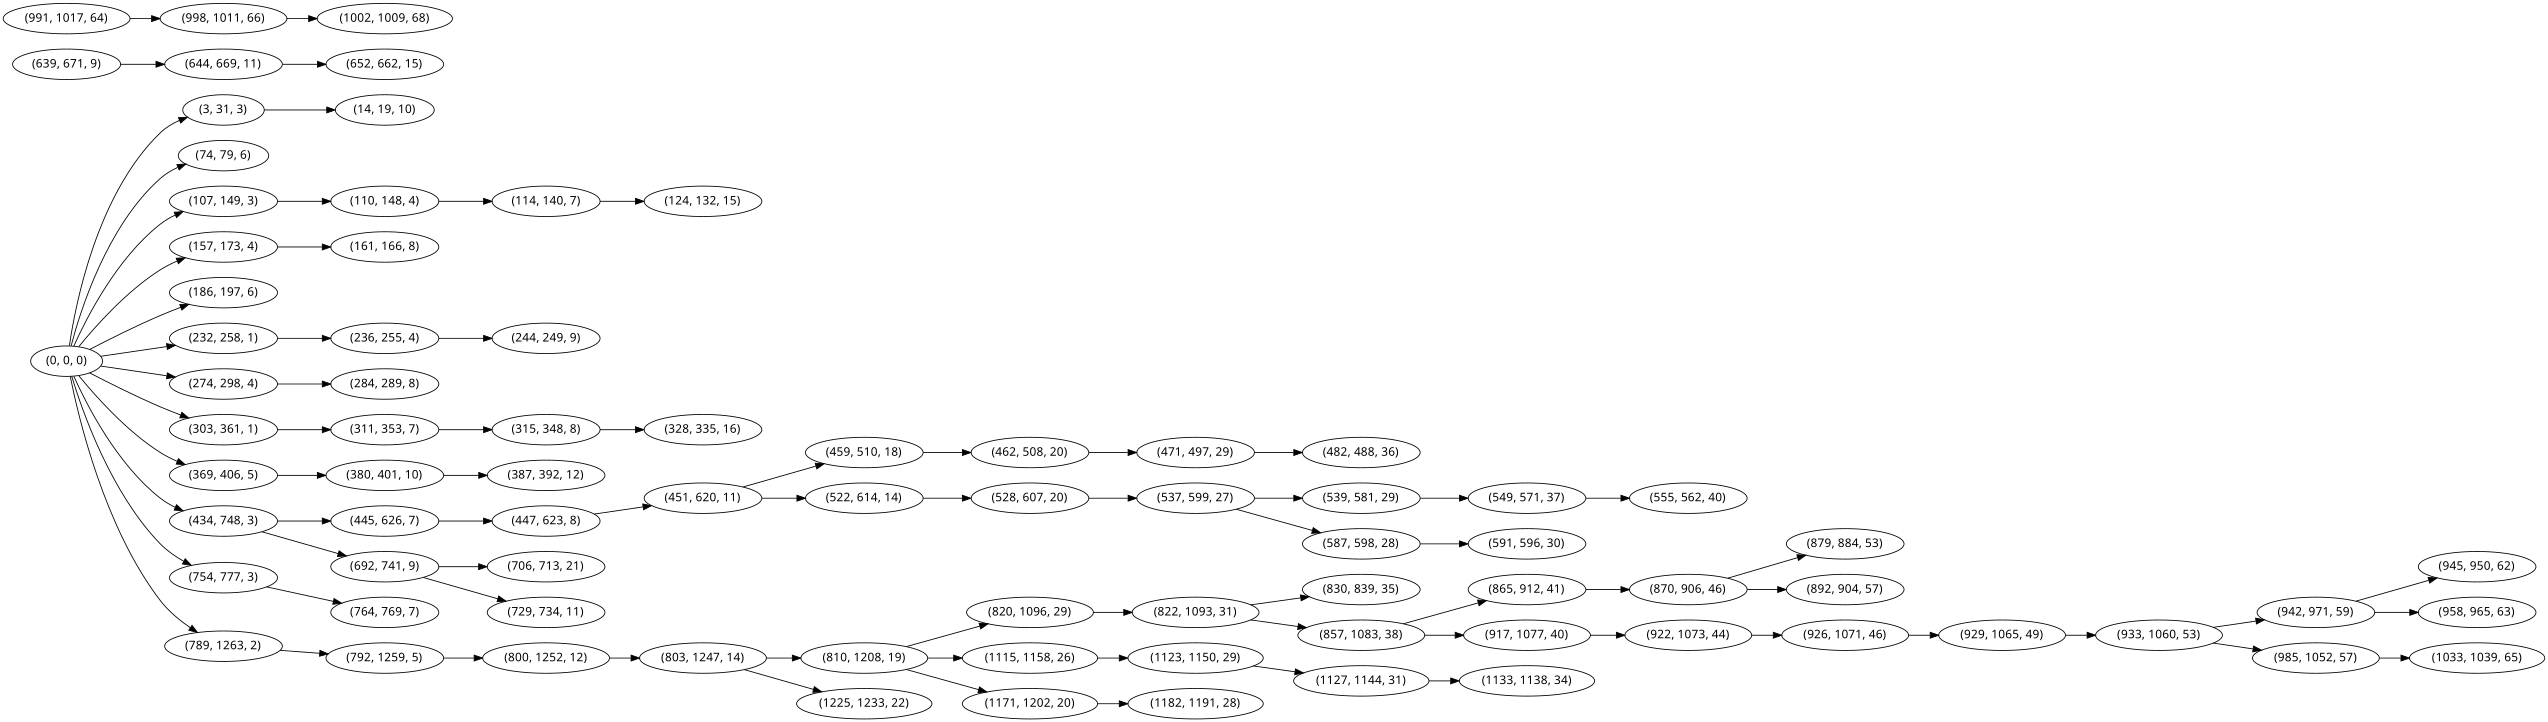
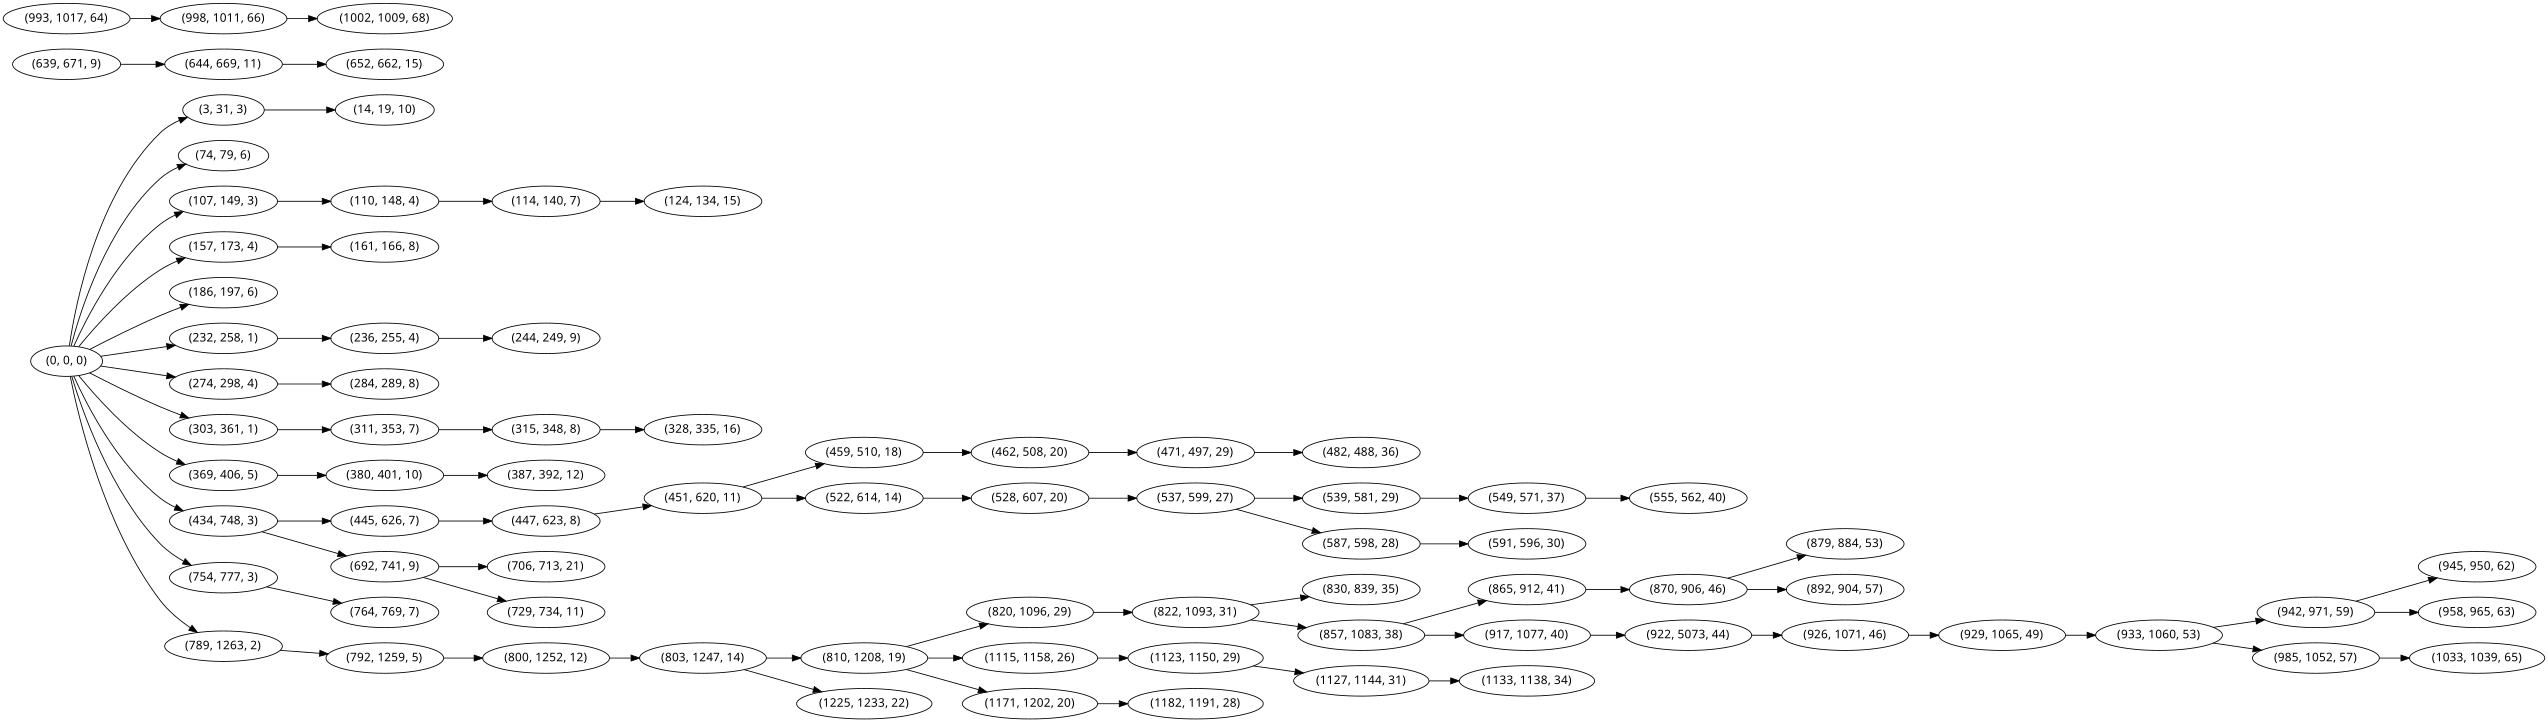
(67, 19) -> (67, 19)
(703, 201) -> (703, 201)
(1688, 635) -> (1688, 635)
